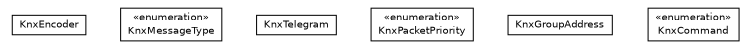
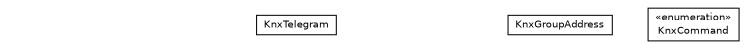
(49, 25) -> none
(171, 25) -> none
(422, 25) -> none
